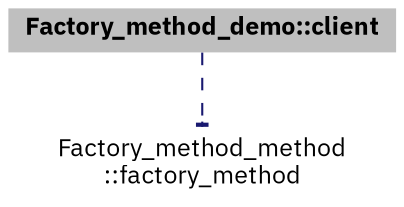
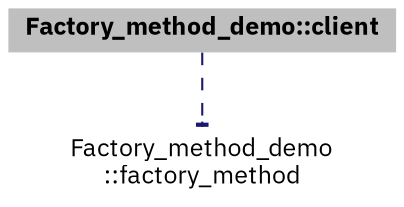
(202, 163) -> (202, 163)
